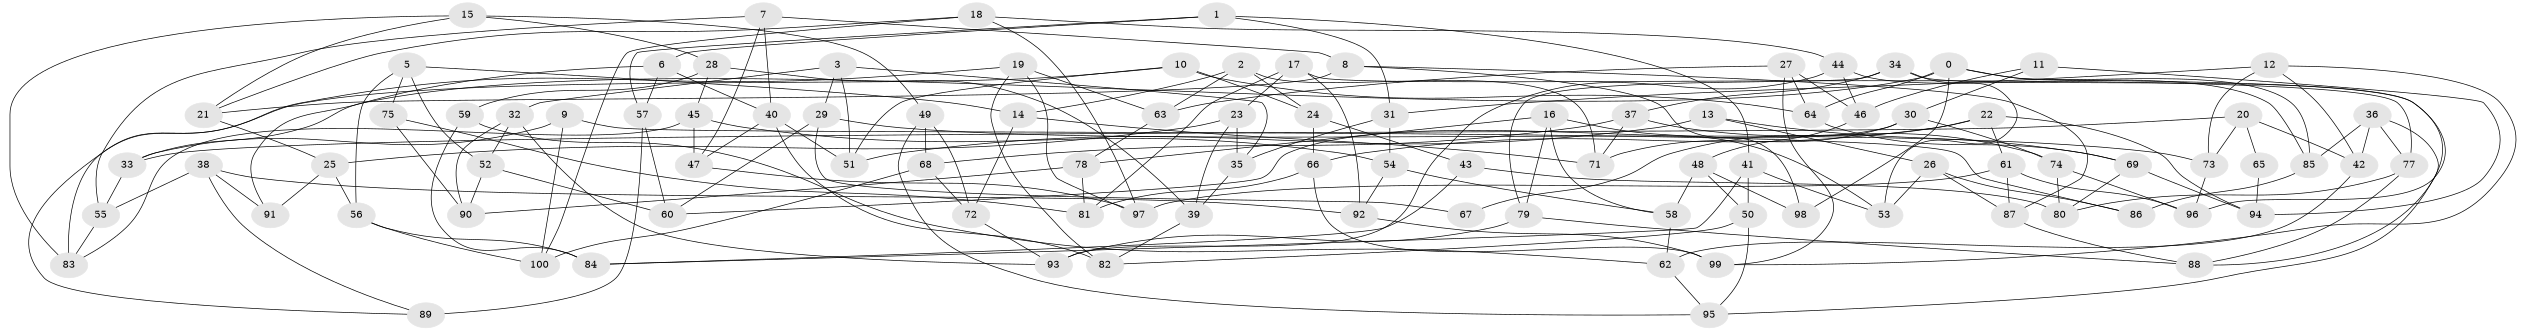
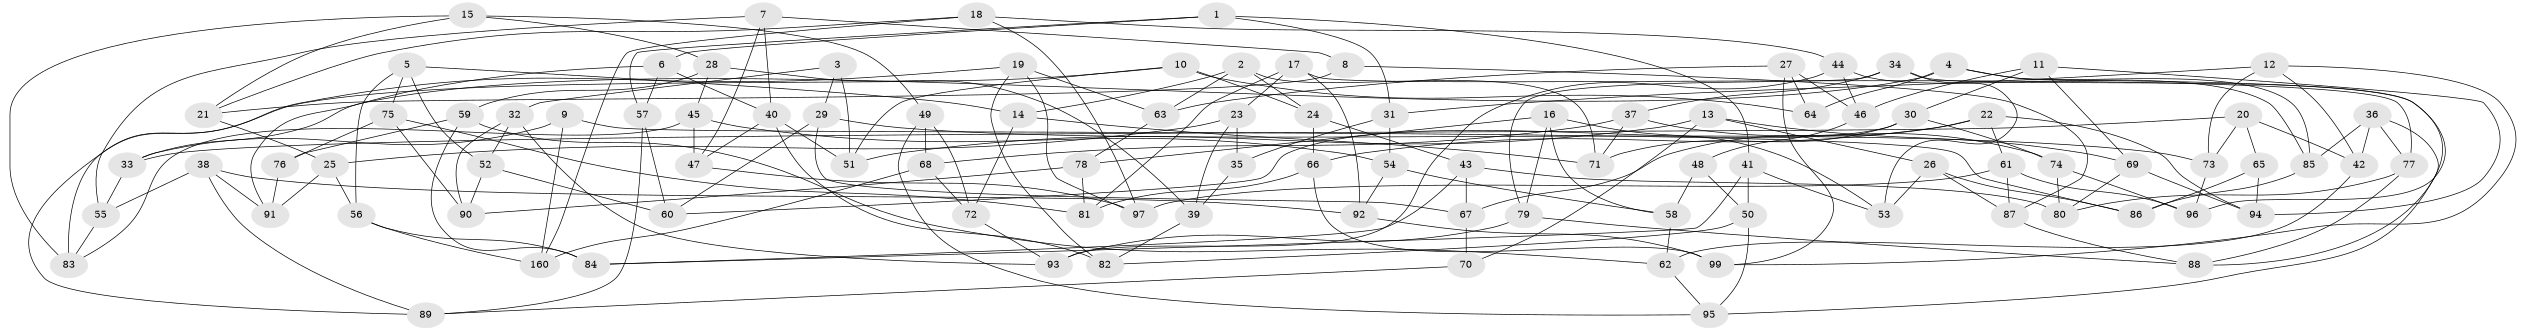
(1949, 65) -> (1949, 65)
(1205, 96) -> none
(1970, 145) -> (2086, 115)
none -> (280, 165)
none -> (2210, 187)
none -> (1466, 190)
(1801, 215) -> none
(540, 265) -> (540, 265)
none -> (1466, 265)
